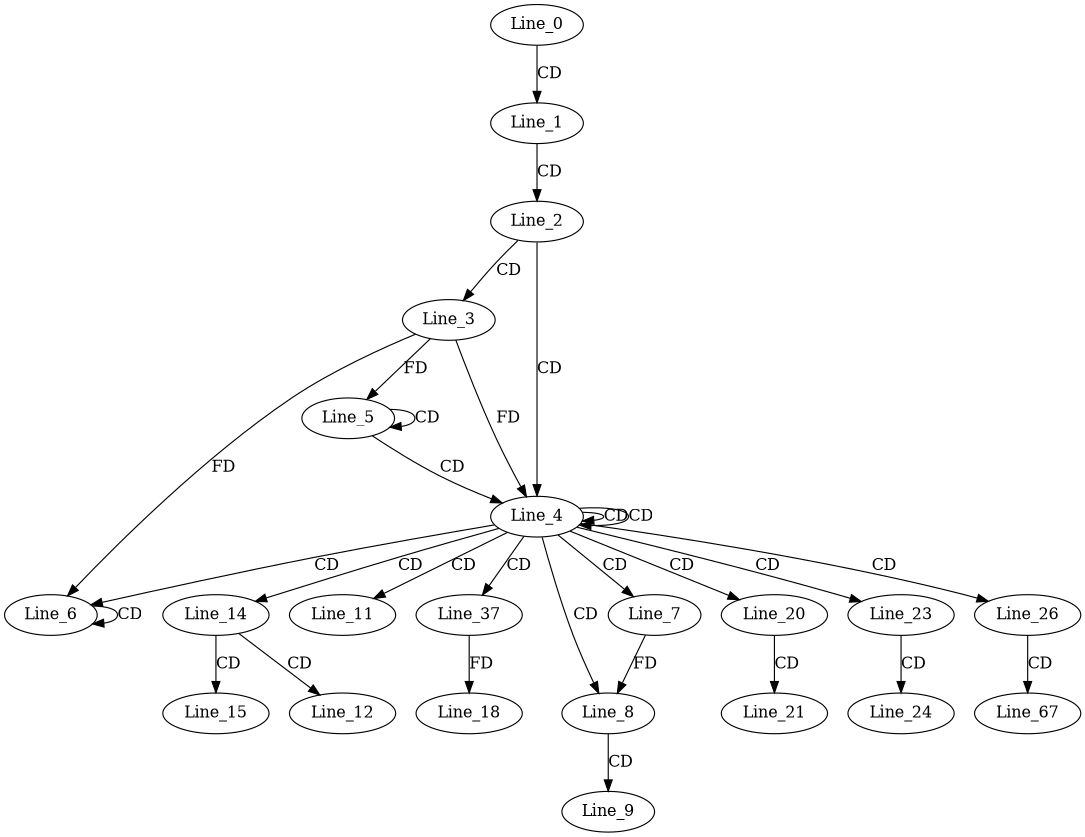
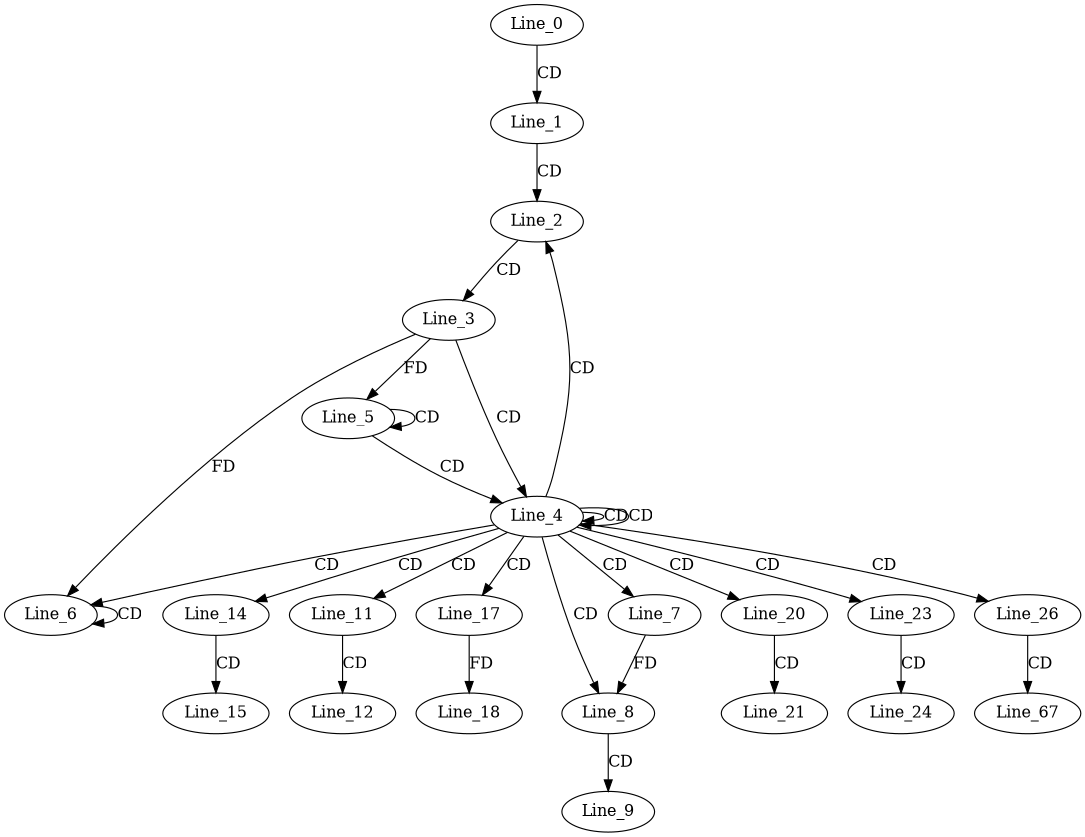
(537, 363) -> (570, 375)
(509, 418) -> (509, 418)
(469, 615) -> (469, 615)
(275, 661) -> (343, 659)
